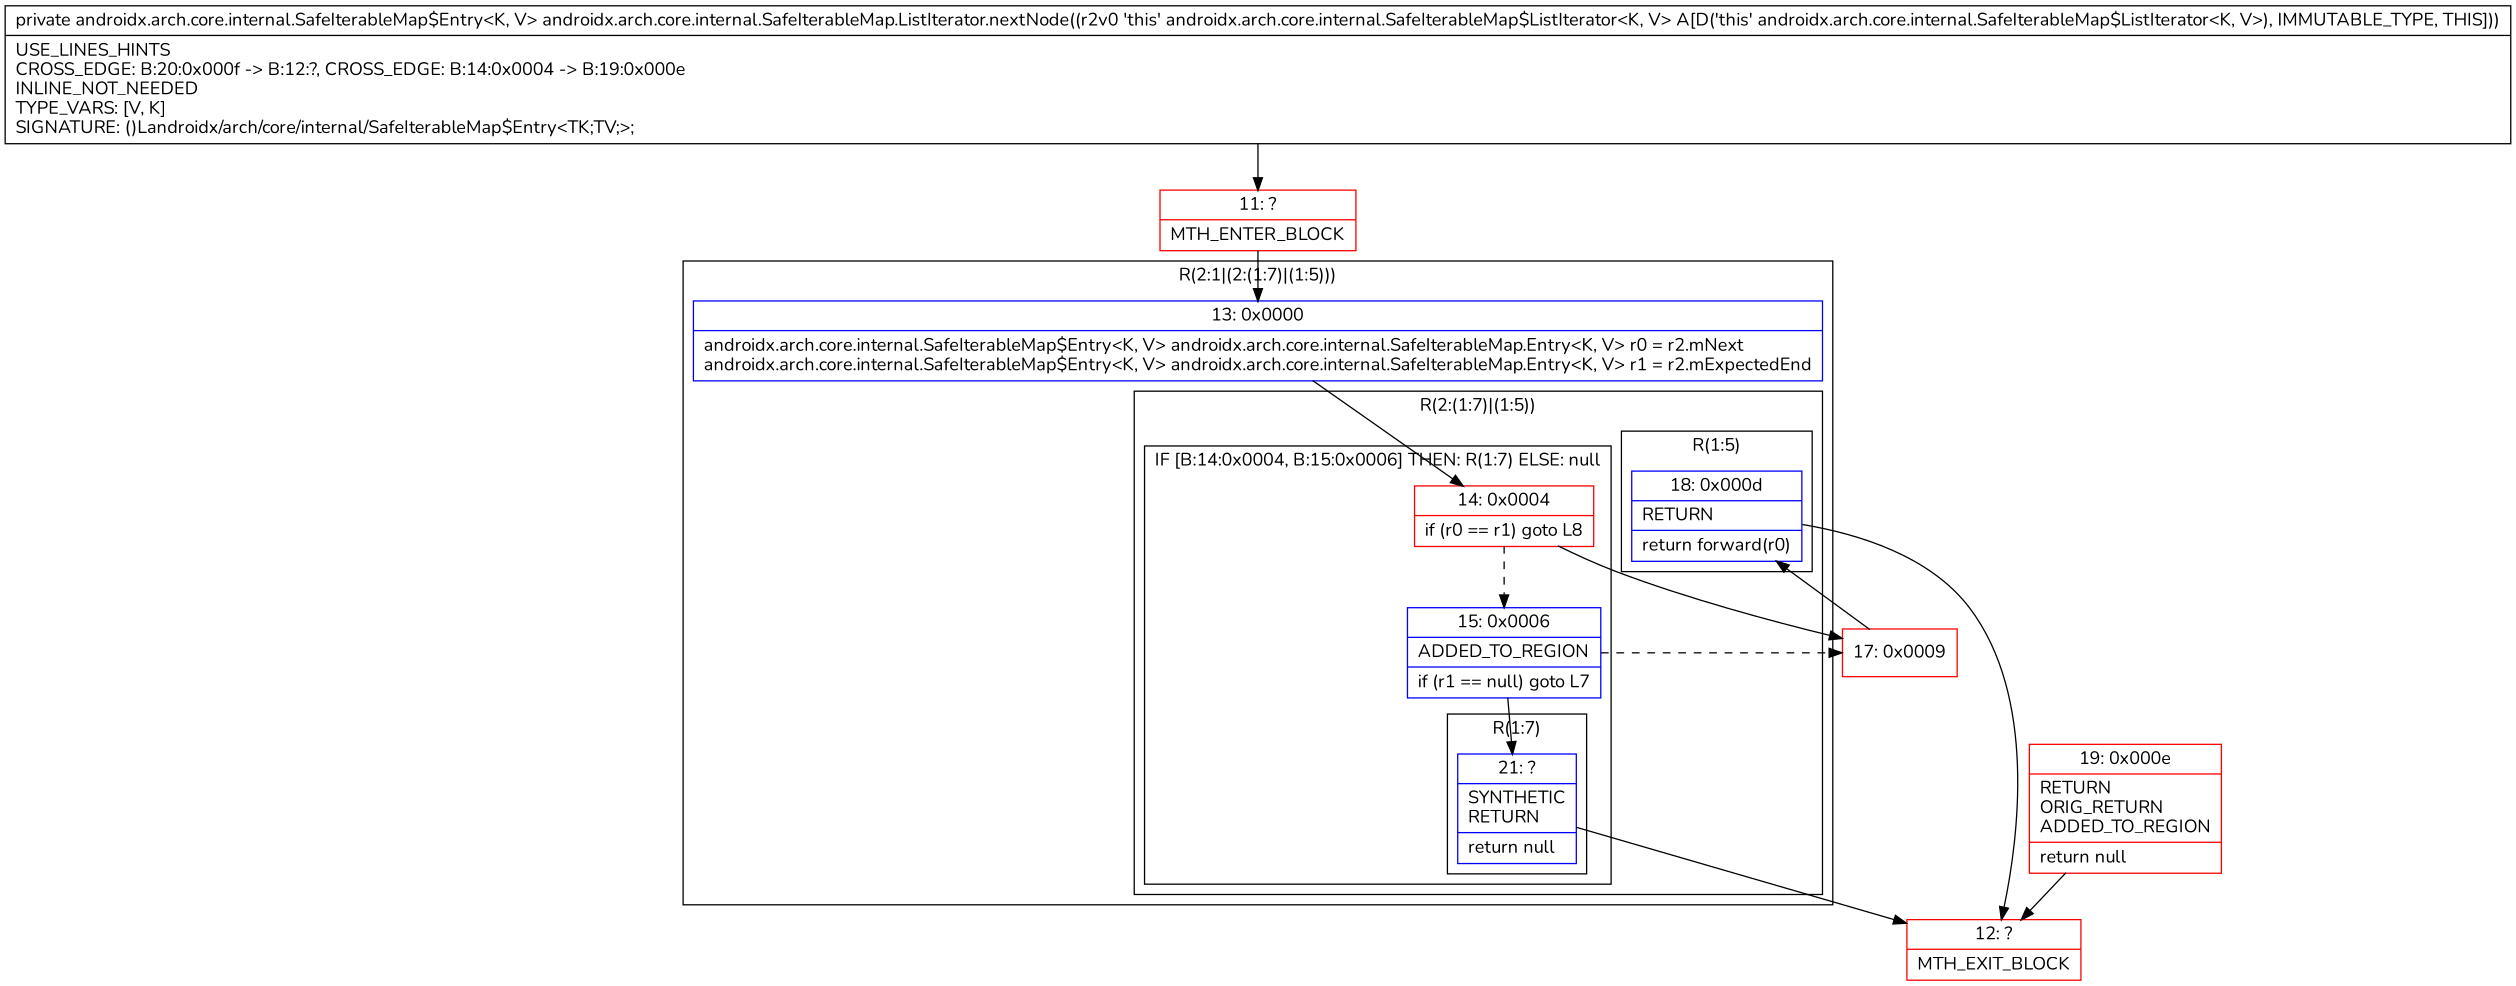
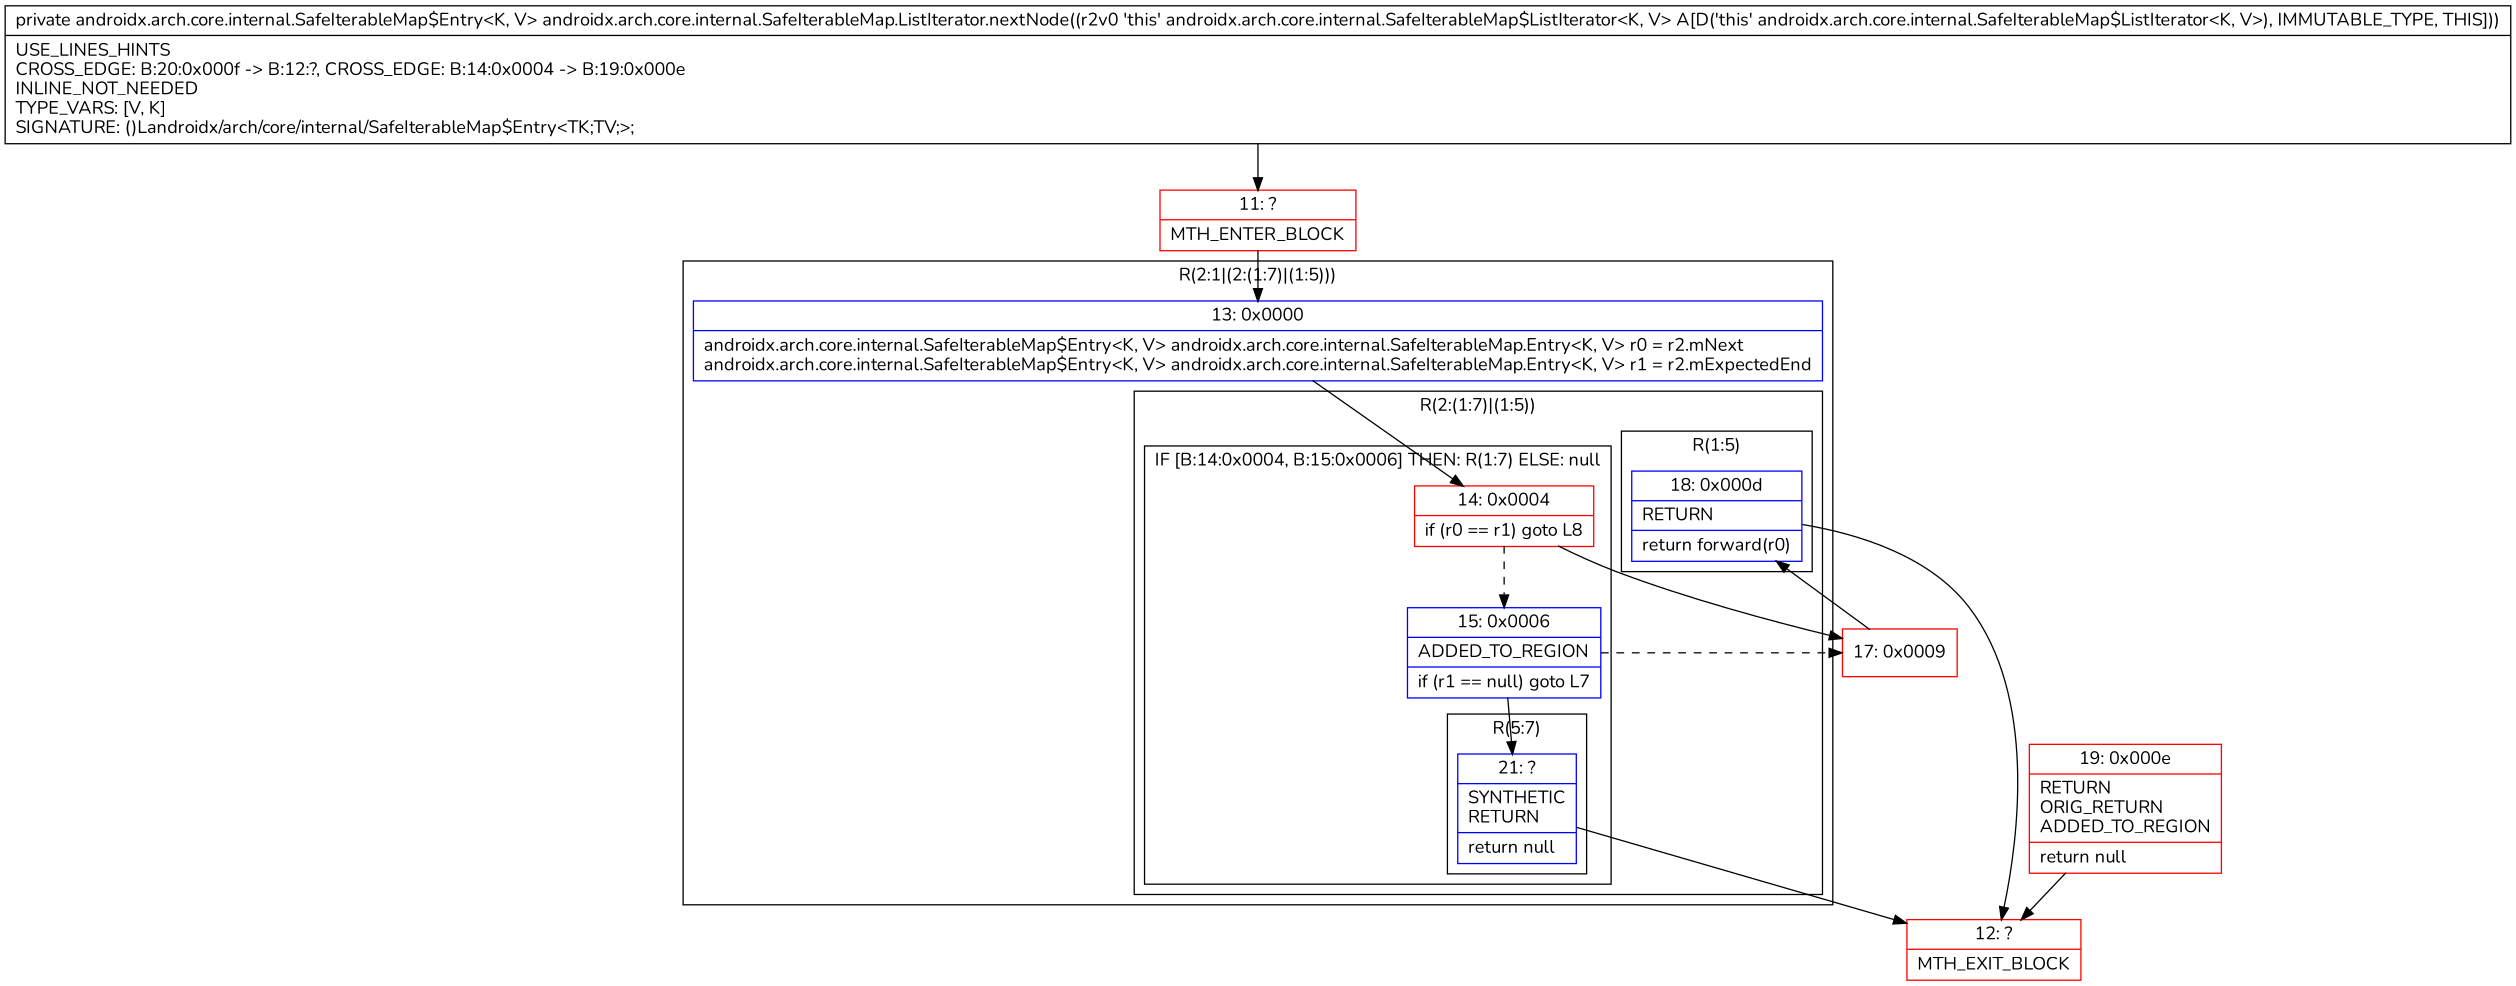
(1517, 729) -> (1517, 729)
